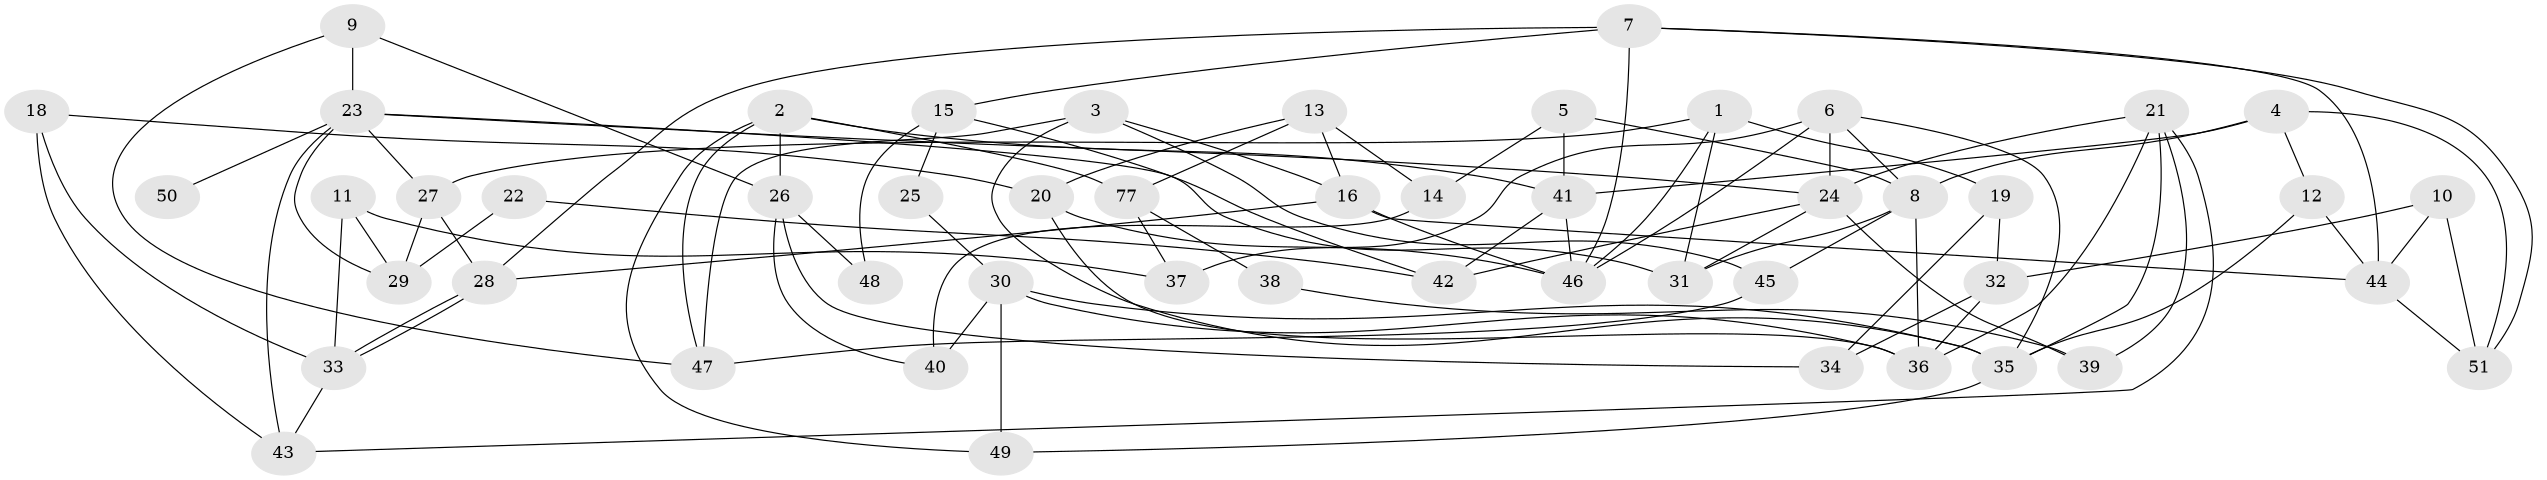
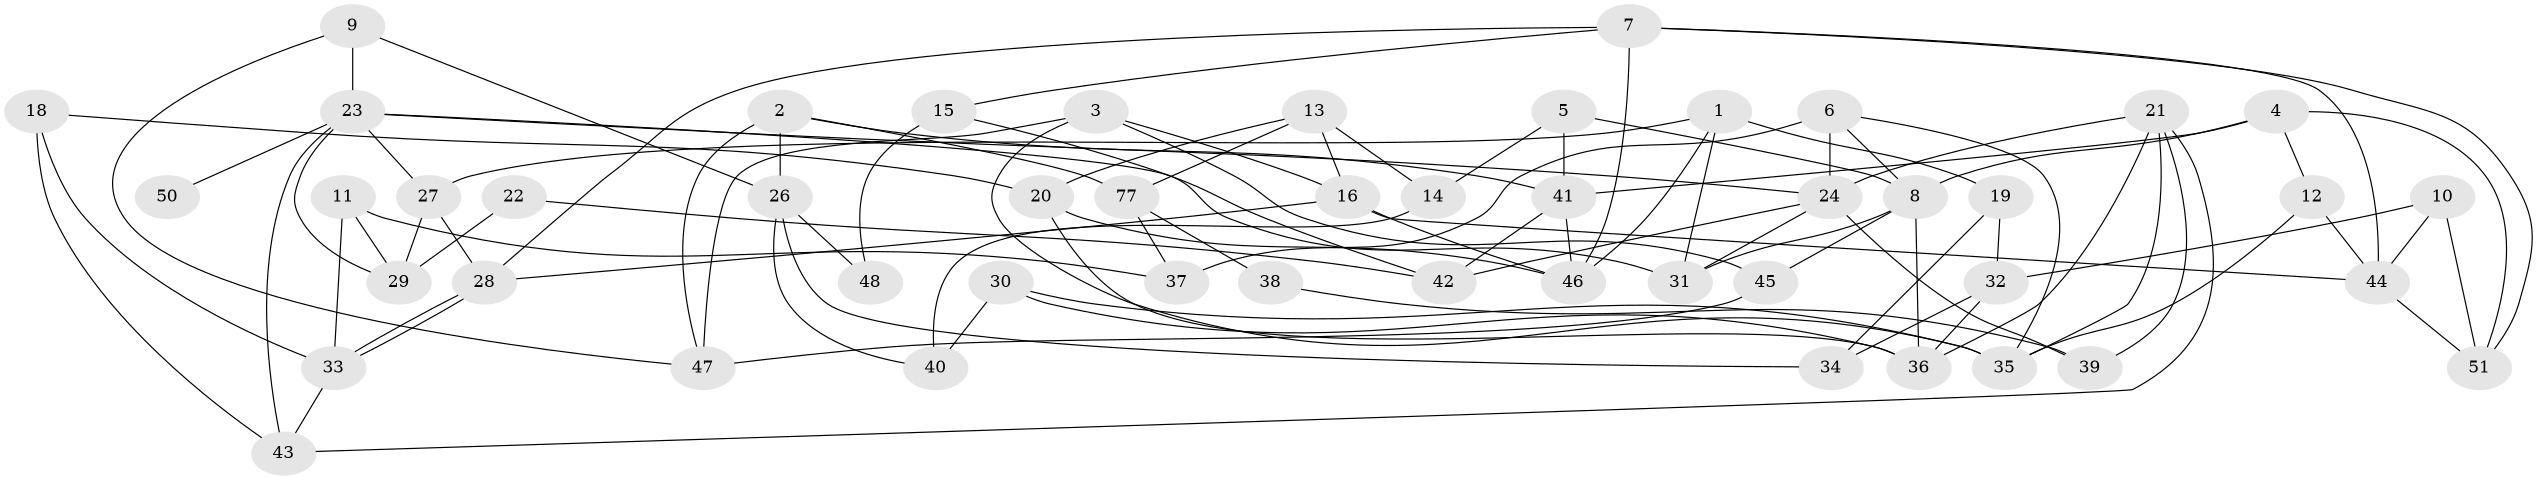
(911, 197) -> none
(1710, 197) -> none
(1001, 454) -> none
